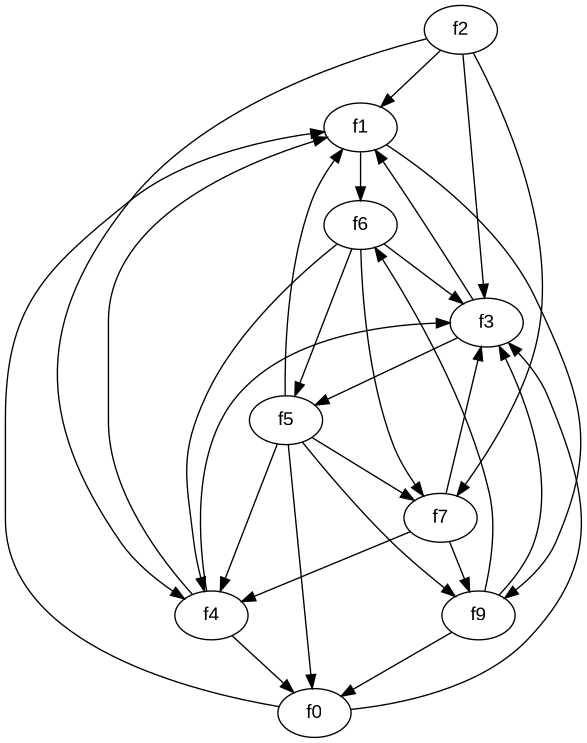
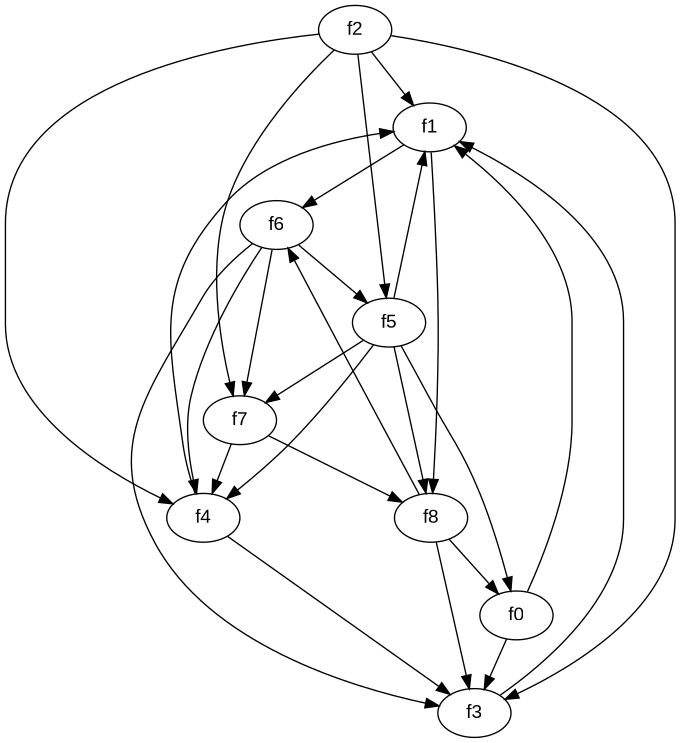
(393, 368) -> (372, 175)
(461, 430) -> none
(479, 615) -> (431, 518)
(258, 659) -> none
